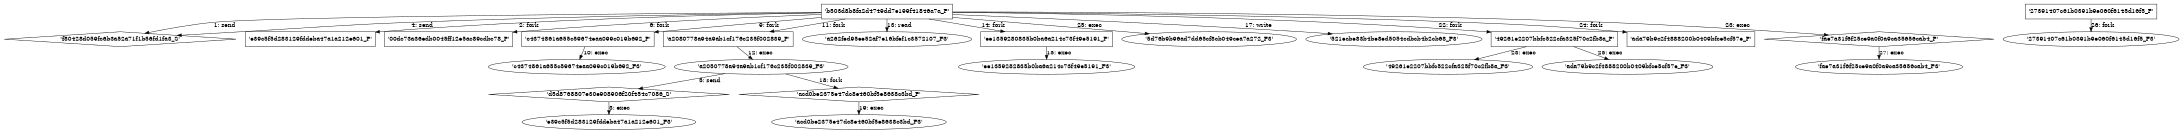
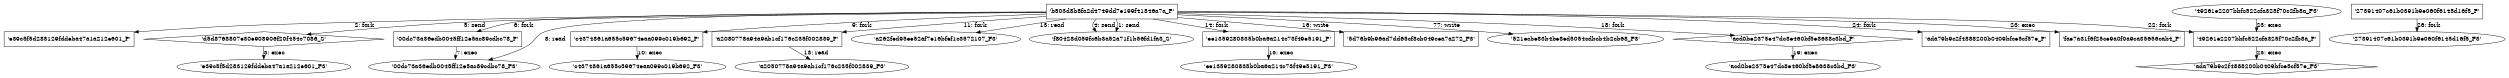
(1090, 25) -> (1315, 25)
(1258, 25) -> (1447, 25)
(120, 39) -> (1111, 39)
(1209, 39) -> (1411, 39)
(1879, 39) -> (2122, 39)
(760, 53) -> (816, 53)
(1503, 53) -> (2257, 23)
none -> (454, 67)
(1047, 67) -> (1269, 67)
(1627, 67) -> (2257, 67)
(1879, 67) -> none
(684, 81) -> (678, 17)
(810, 81) -> (1454, 22)
